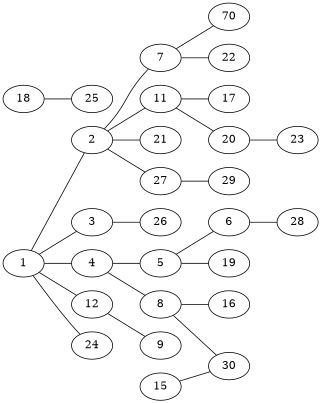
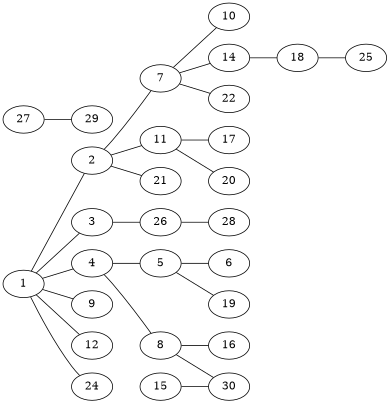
(229, 17) -> (229, 17)
none -> (229, 58)
(298, 140) -> none
(126, 161) -> none
(263, 222) -> (195, 222)
(126, 325) -> (58, 294)
